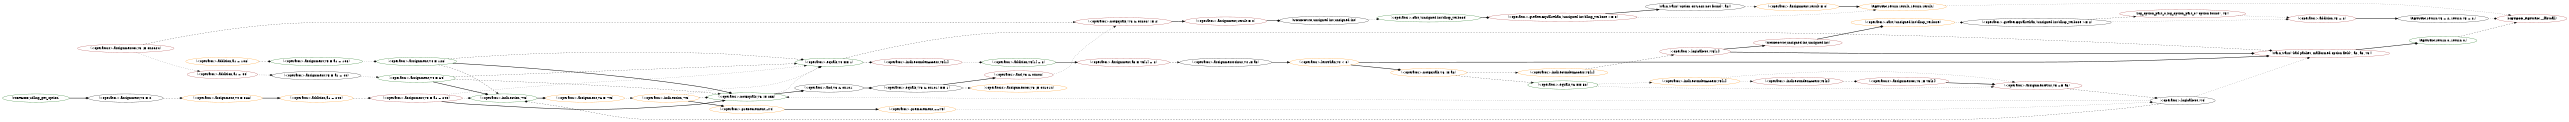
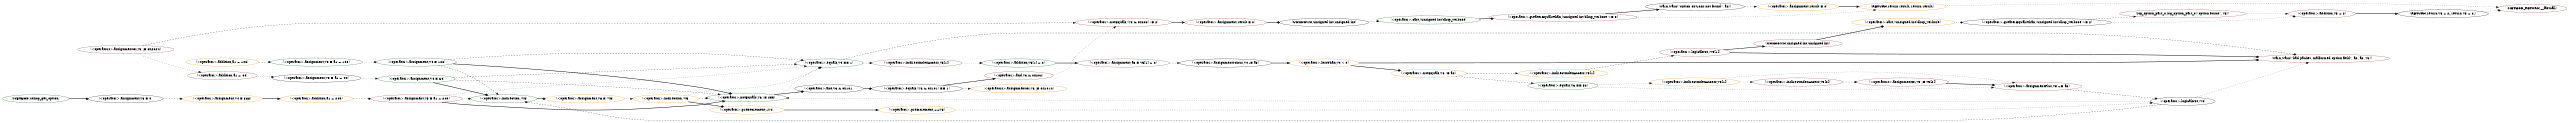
(2443, 41) -> none
